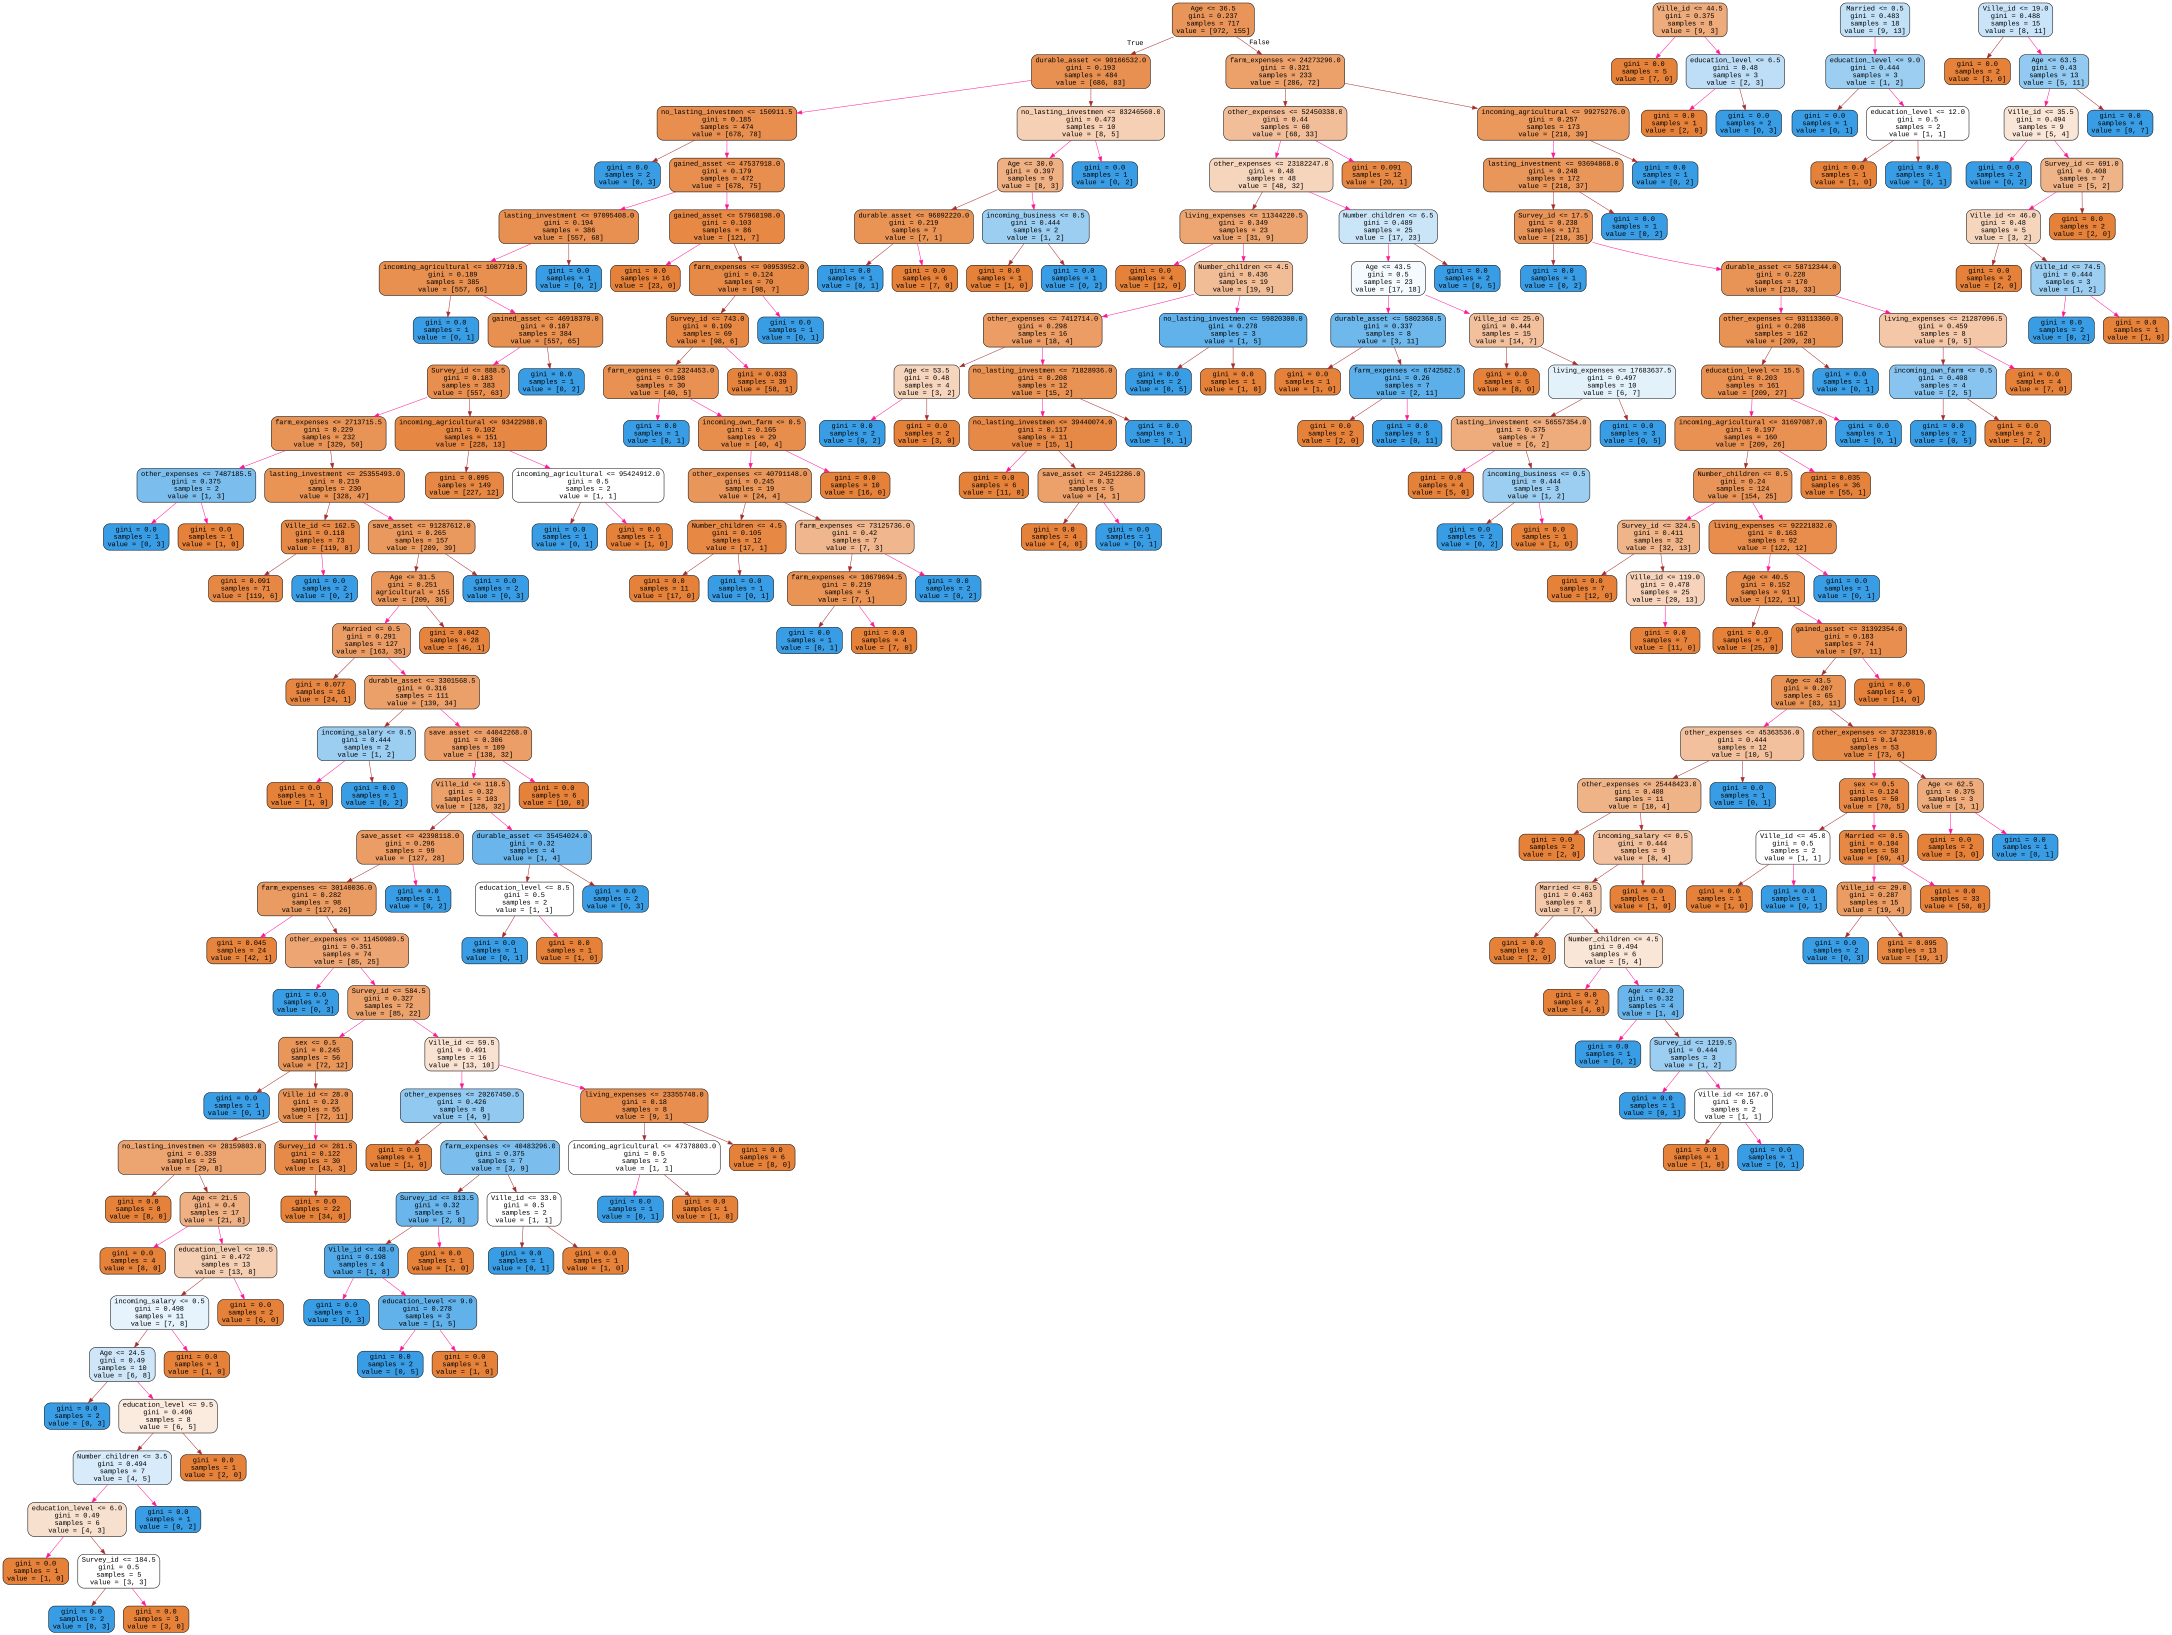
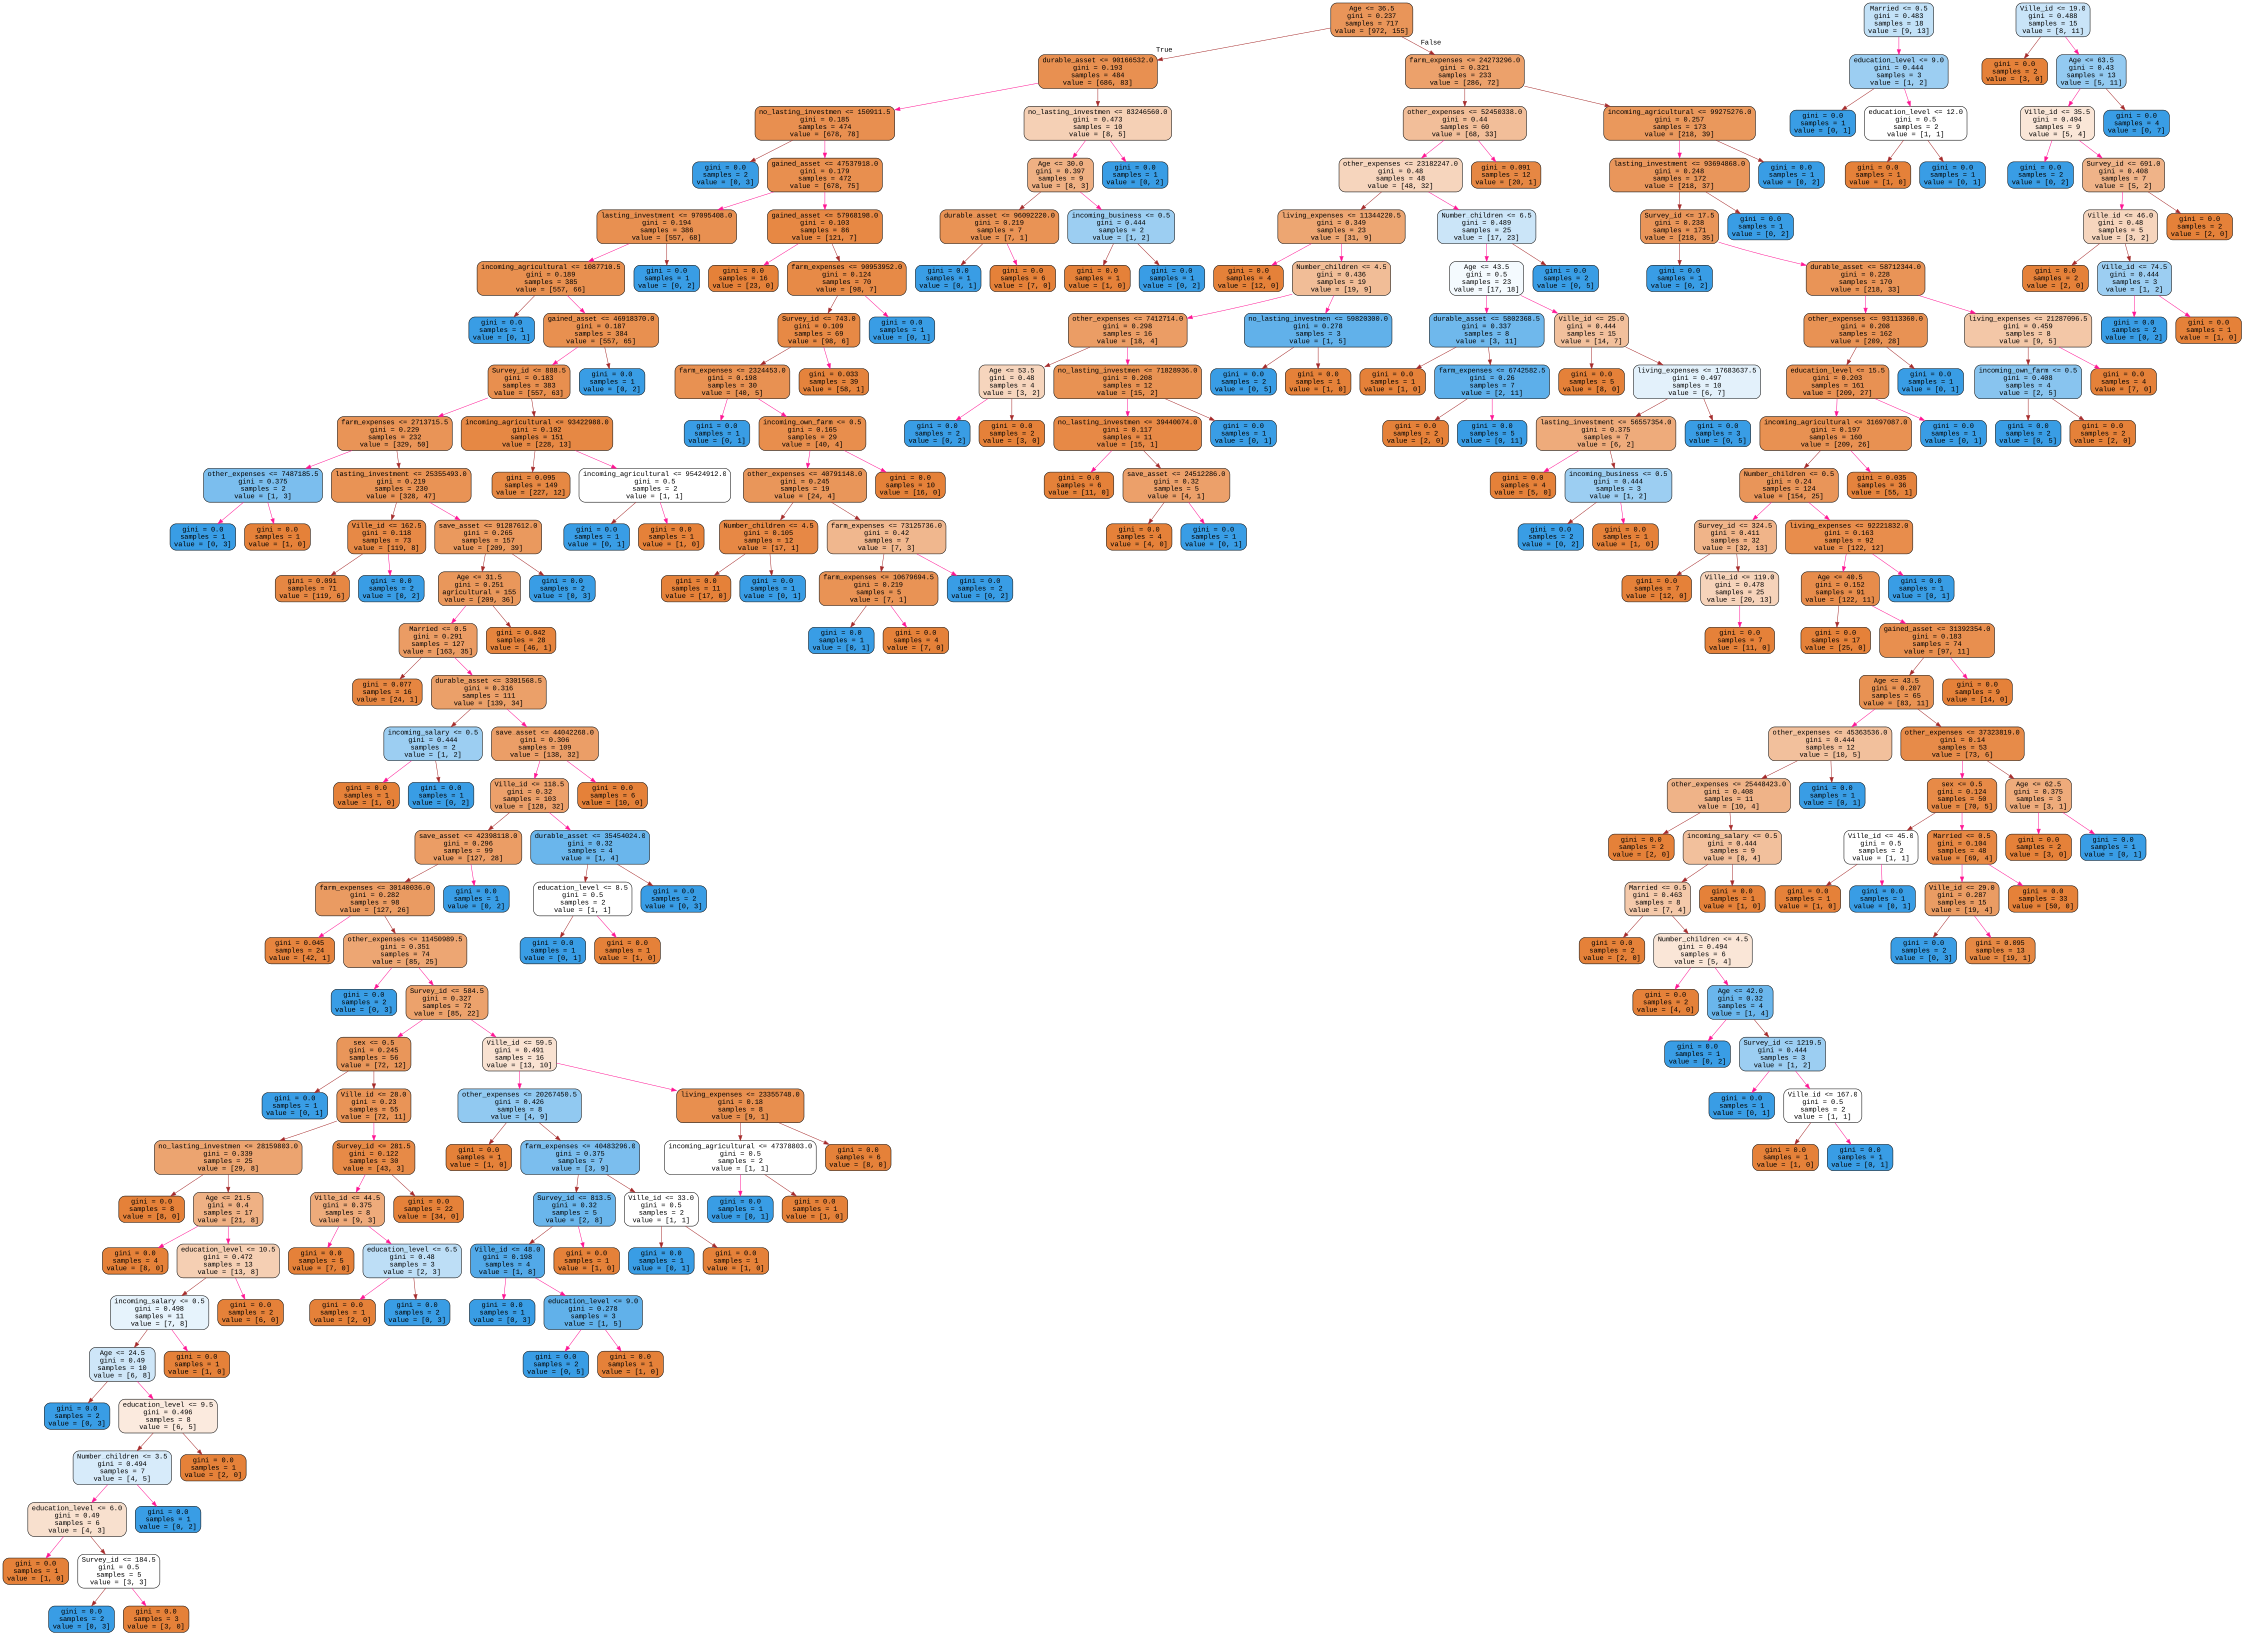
(1874, 847) -> (1962, 847)
(1893, 925) -> (1981, 925)
none -> (362, 1181)
